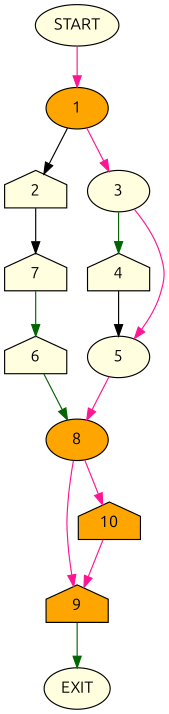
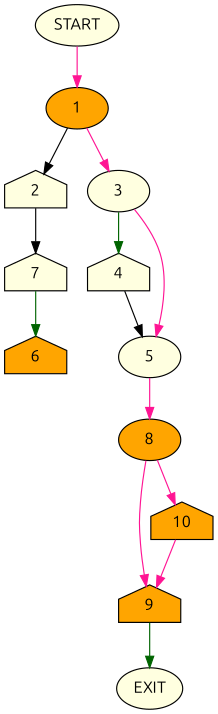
(36, 357) -> (36, 357)
(53, 392) -> none
